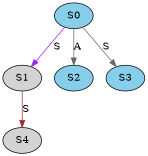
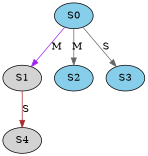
(57, 47) -> (57, 47)
(77, 47) -> (77, 47)
